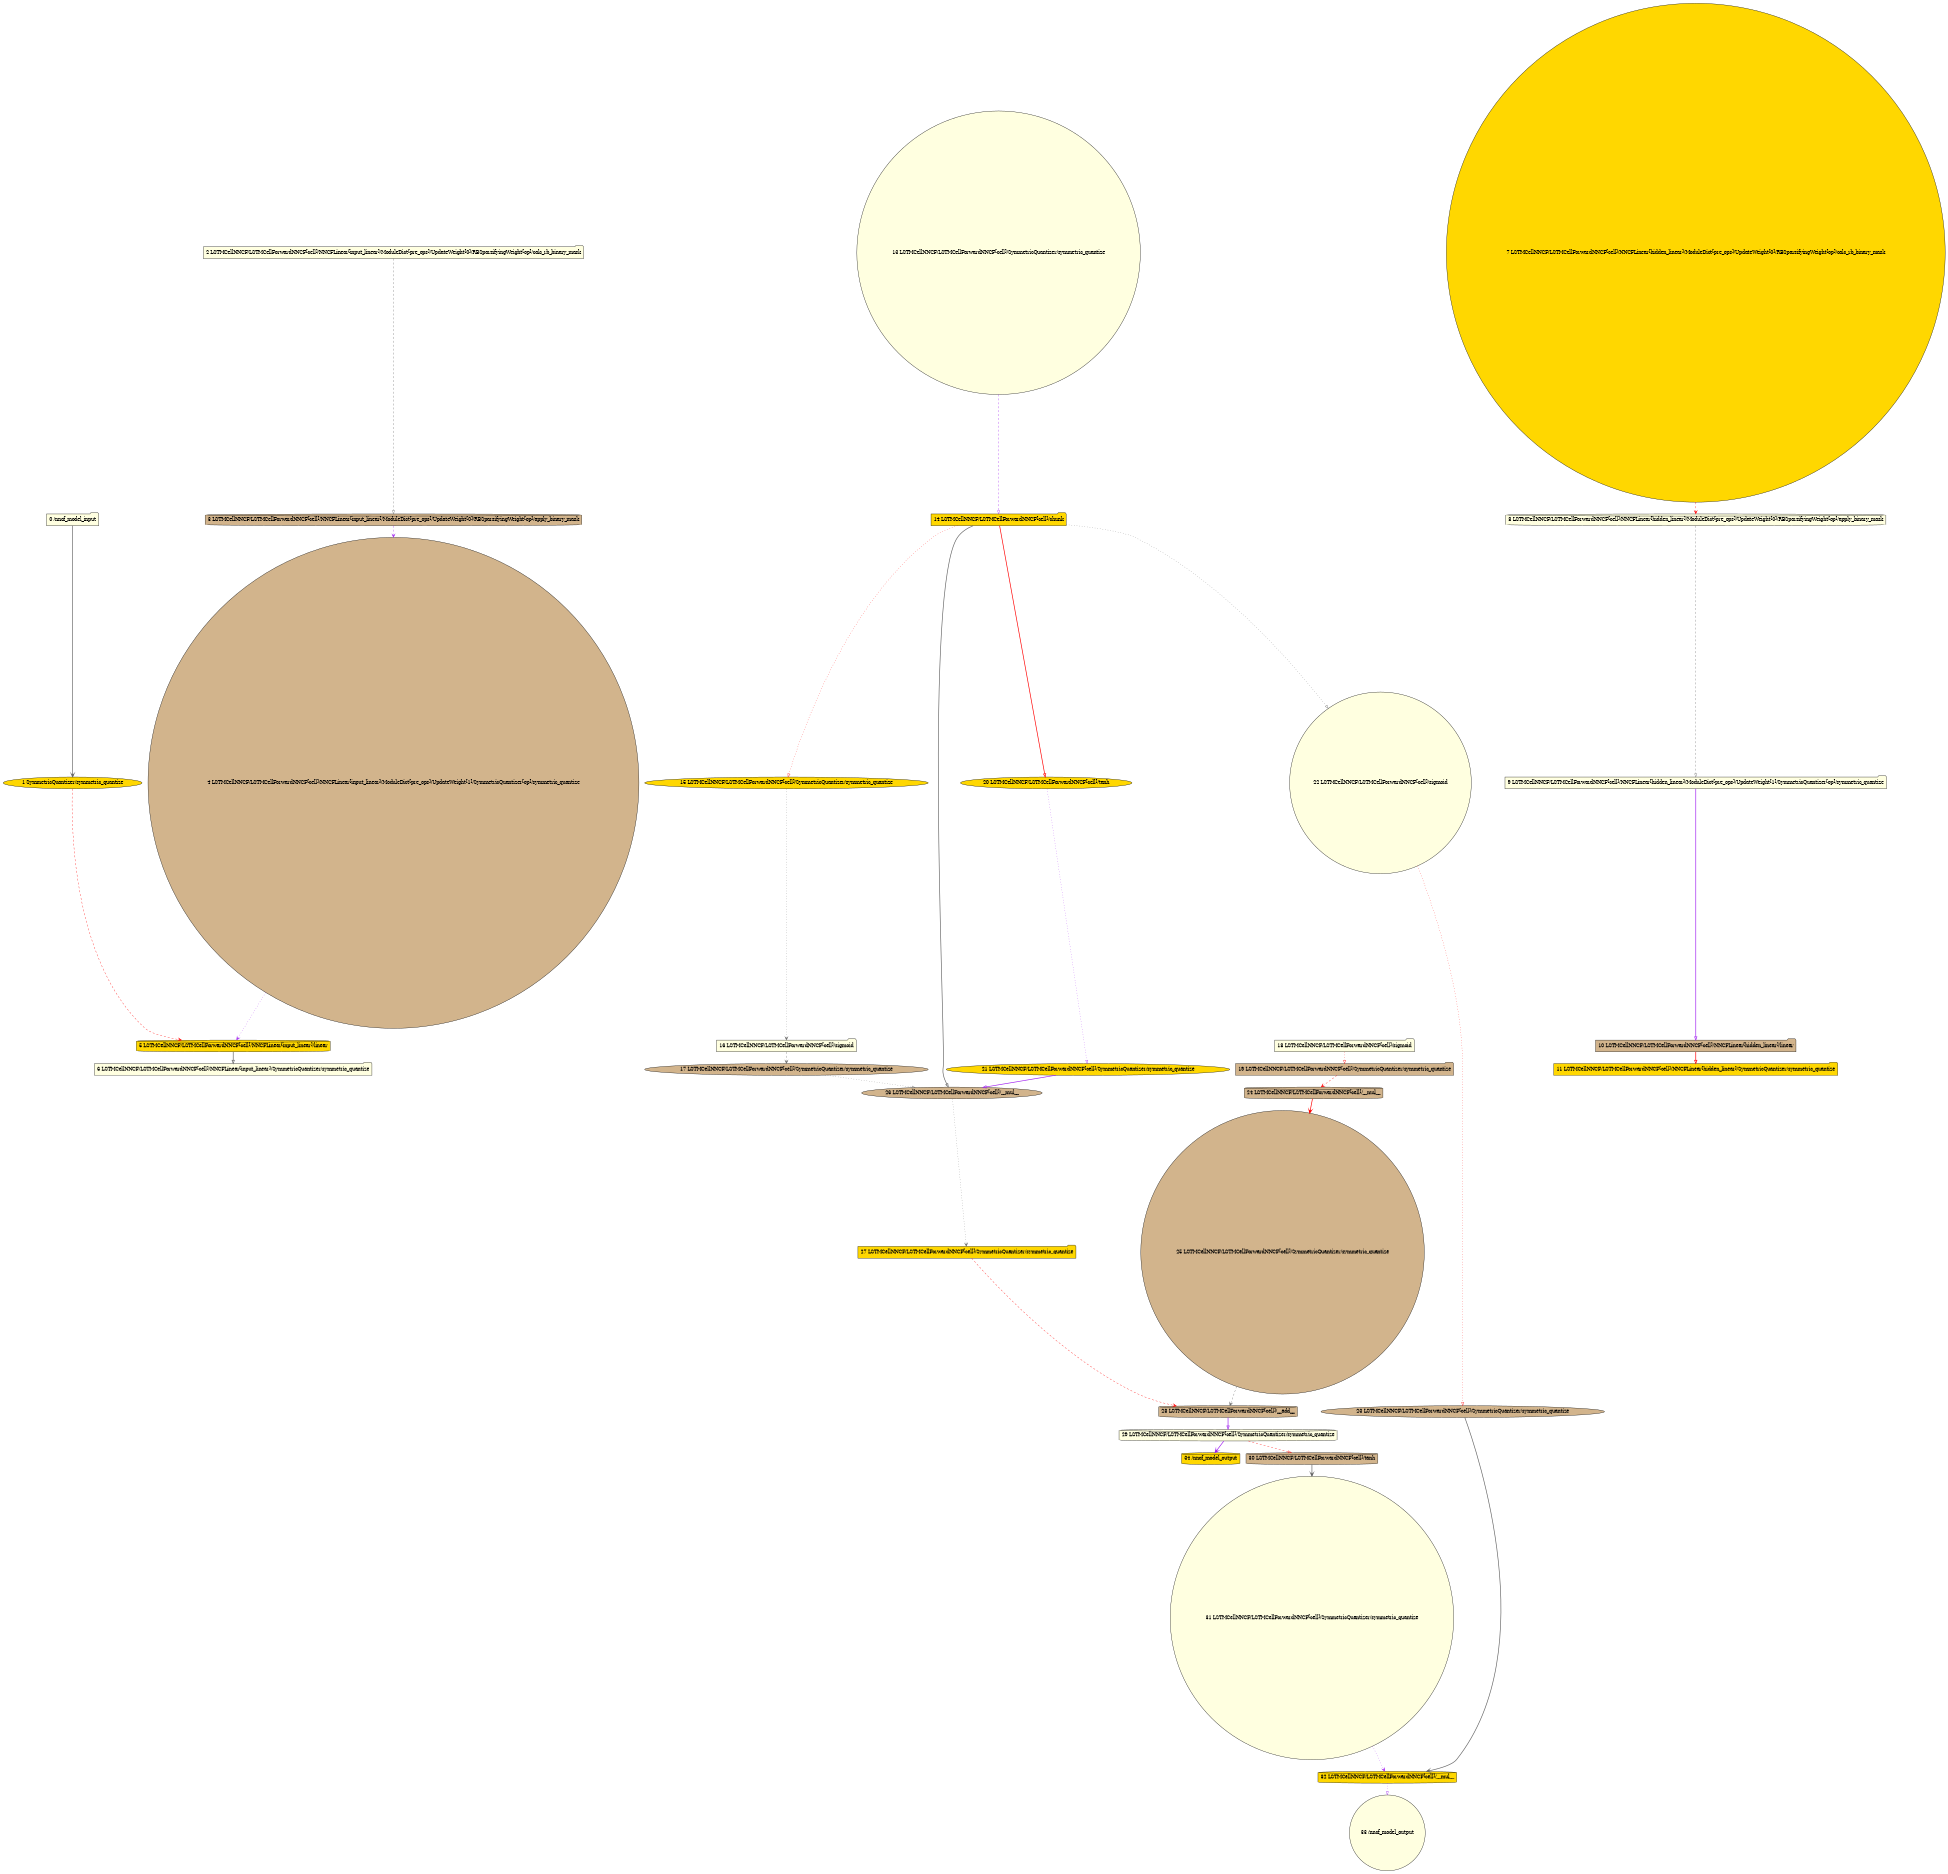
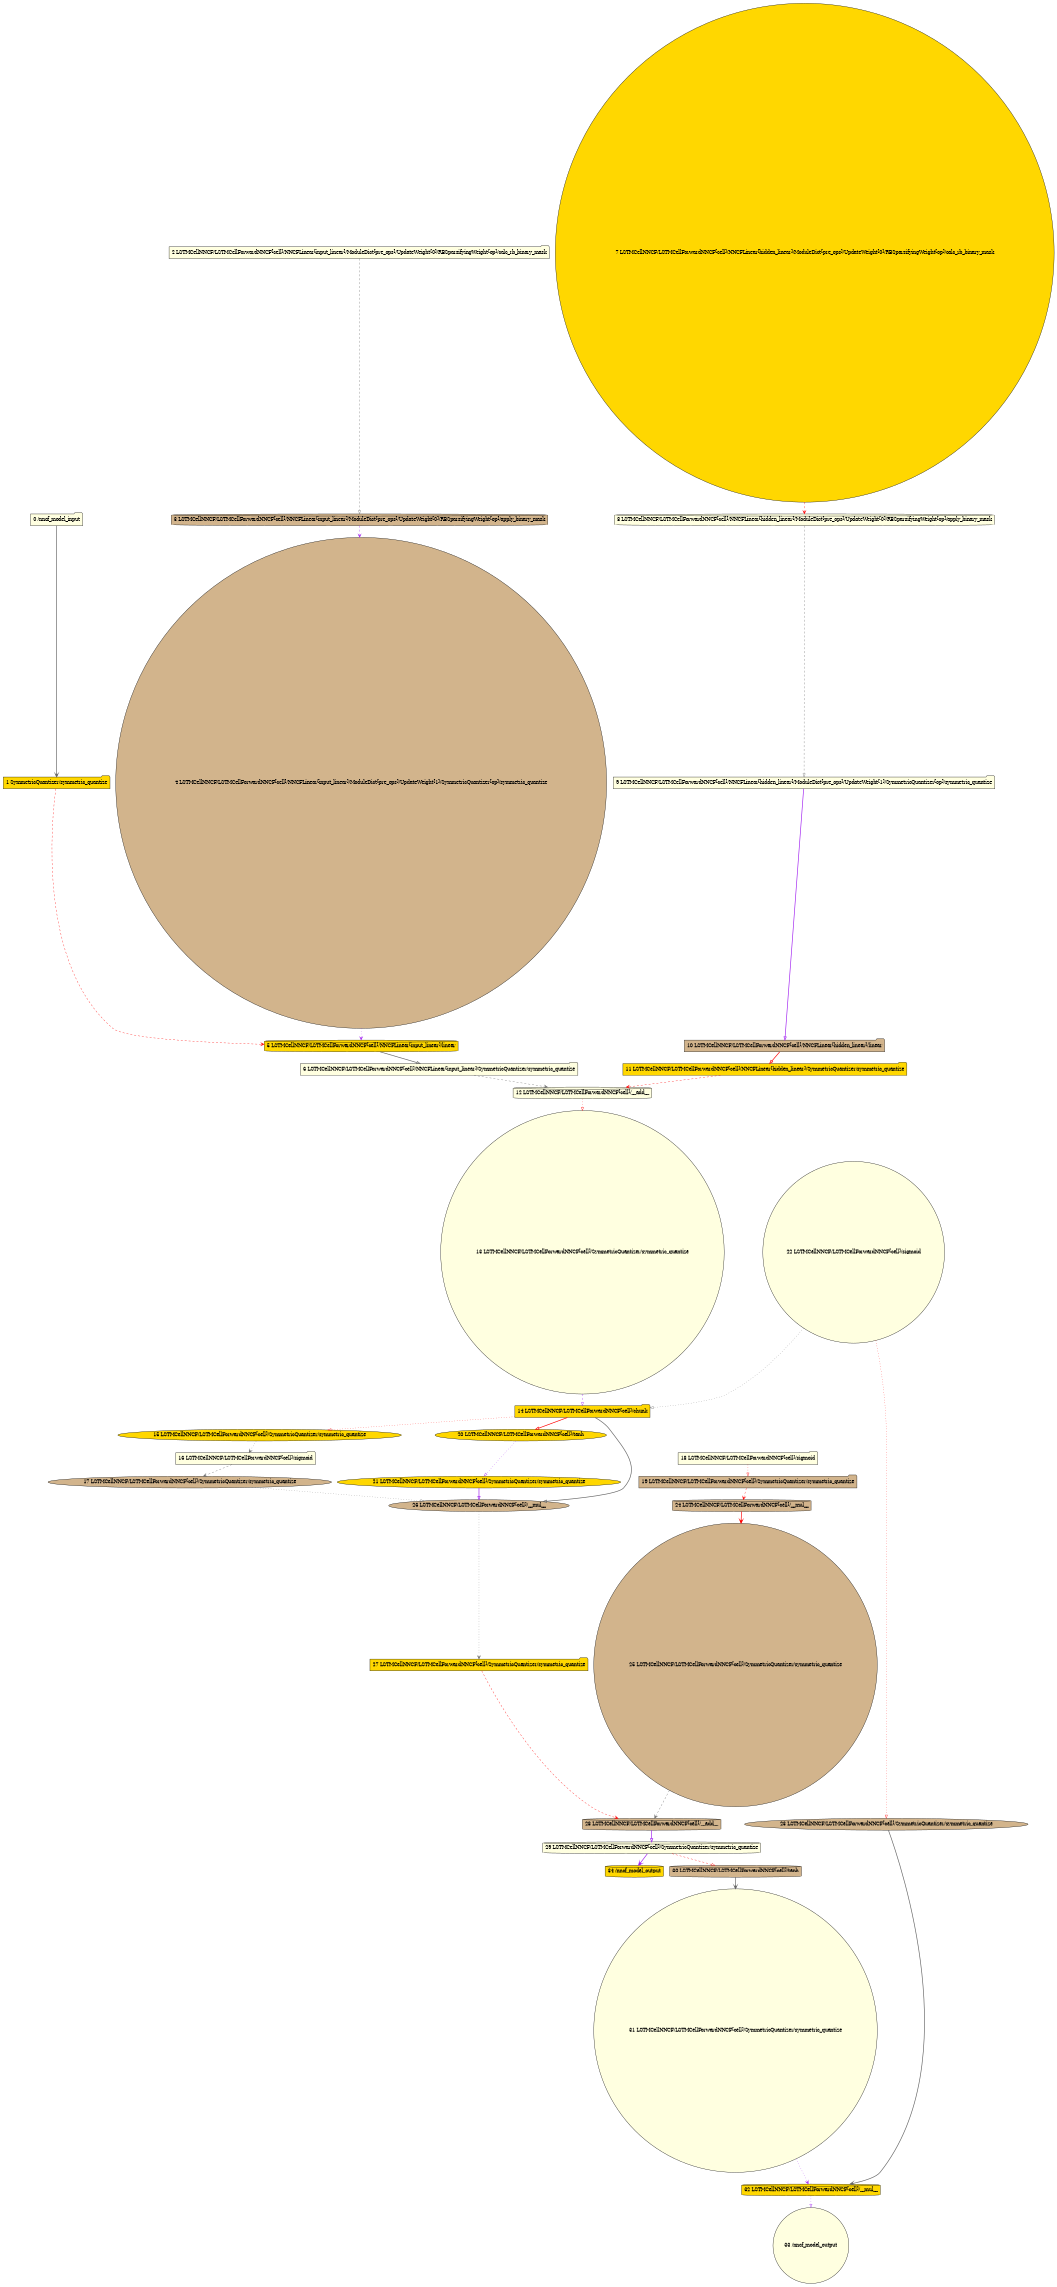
(1213, 589) -> (738, 1387)
(73, 783) -> (57, 783)
none -> (582, 1093)
